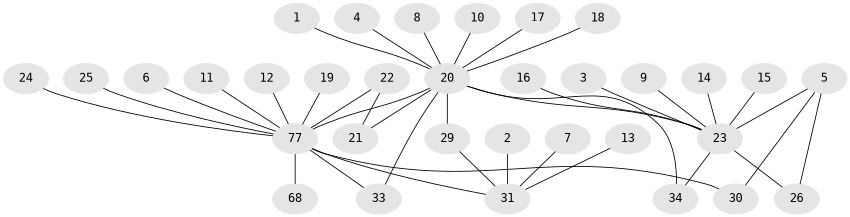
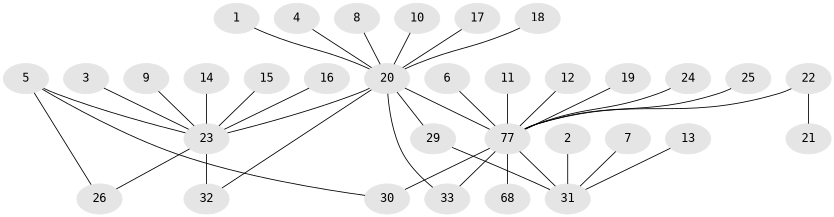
(401, 109) -> none
(676, 199) -> (207, 199)
